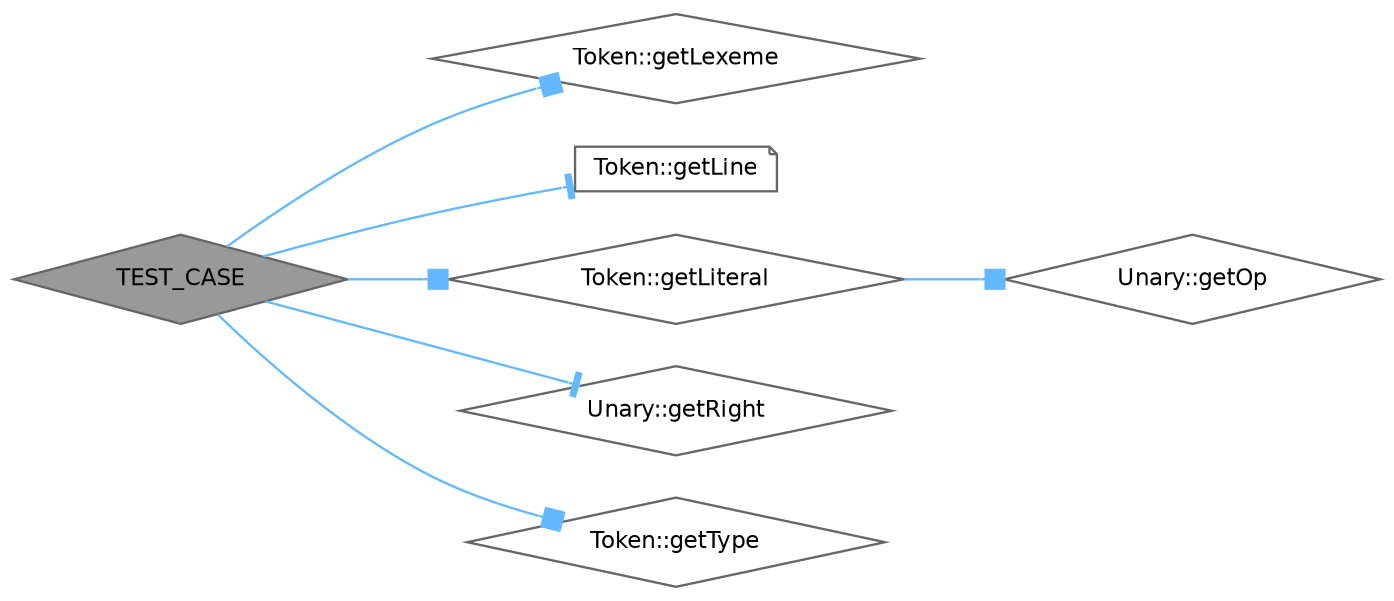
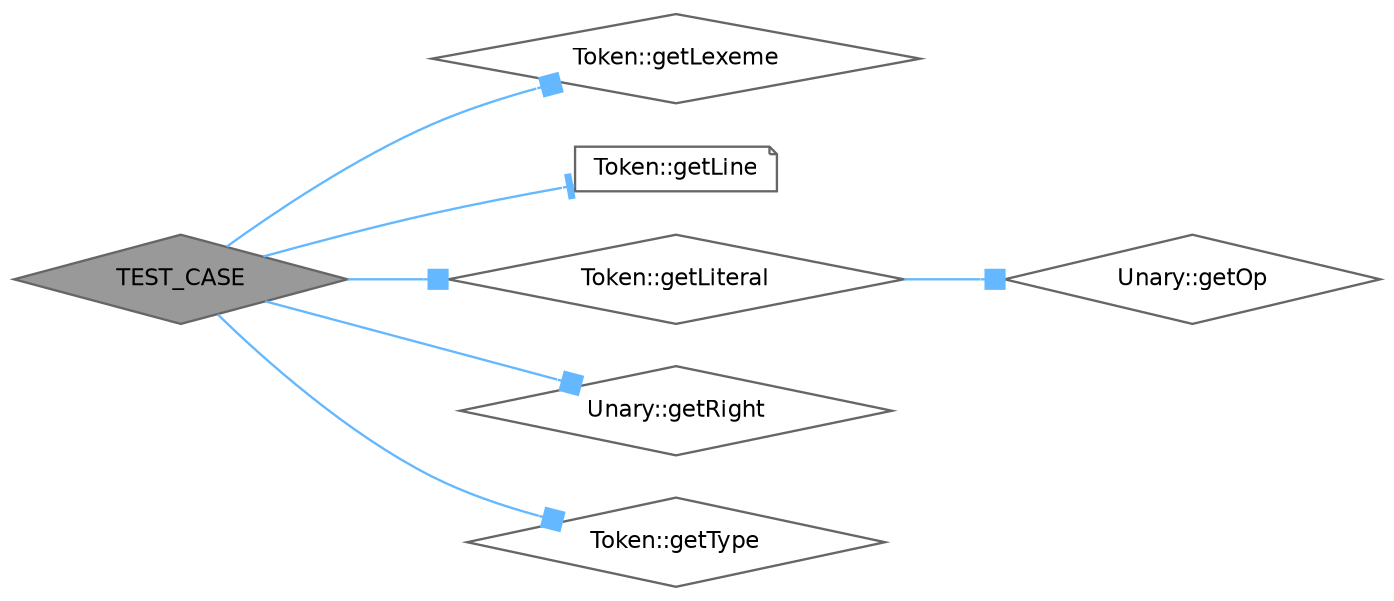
(417, 342) -> (411, 340)
